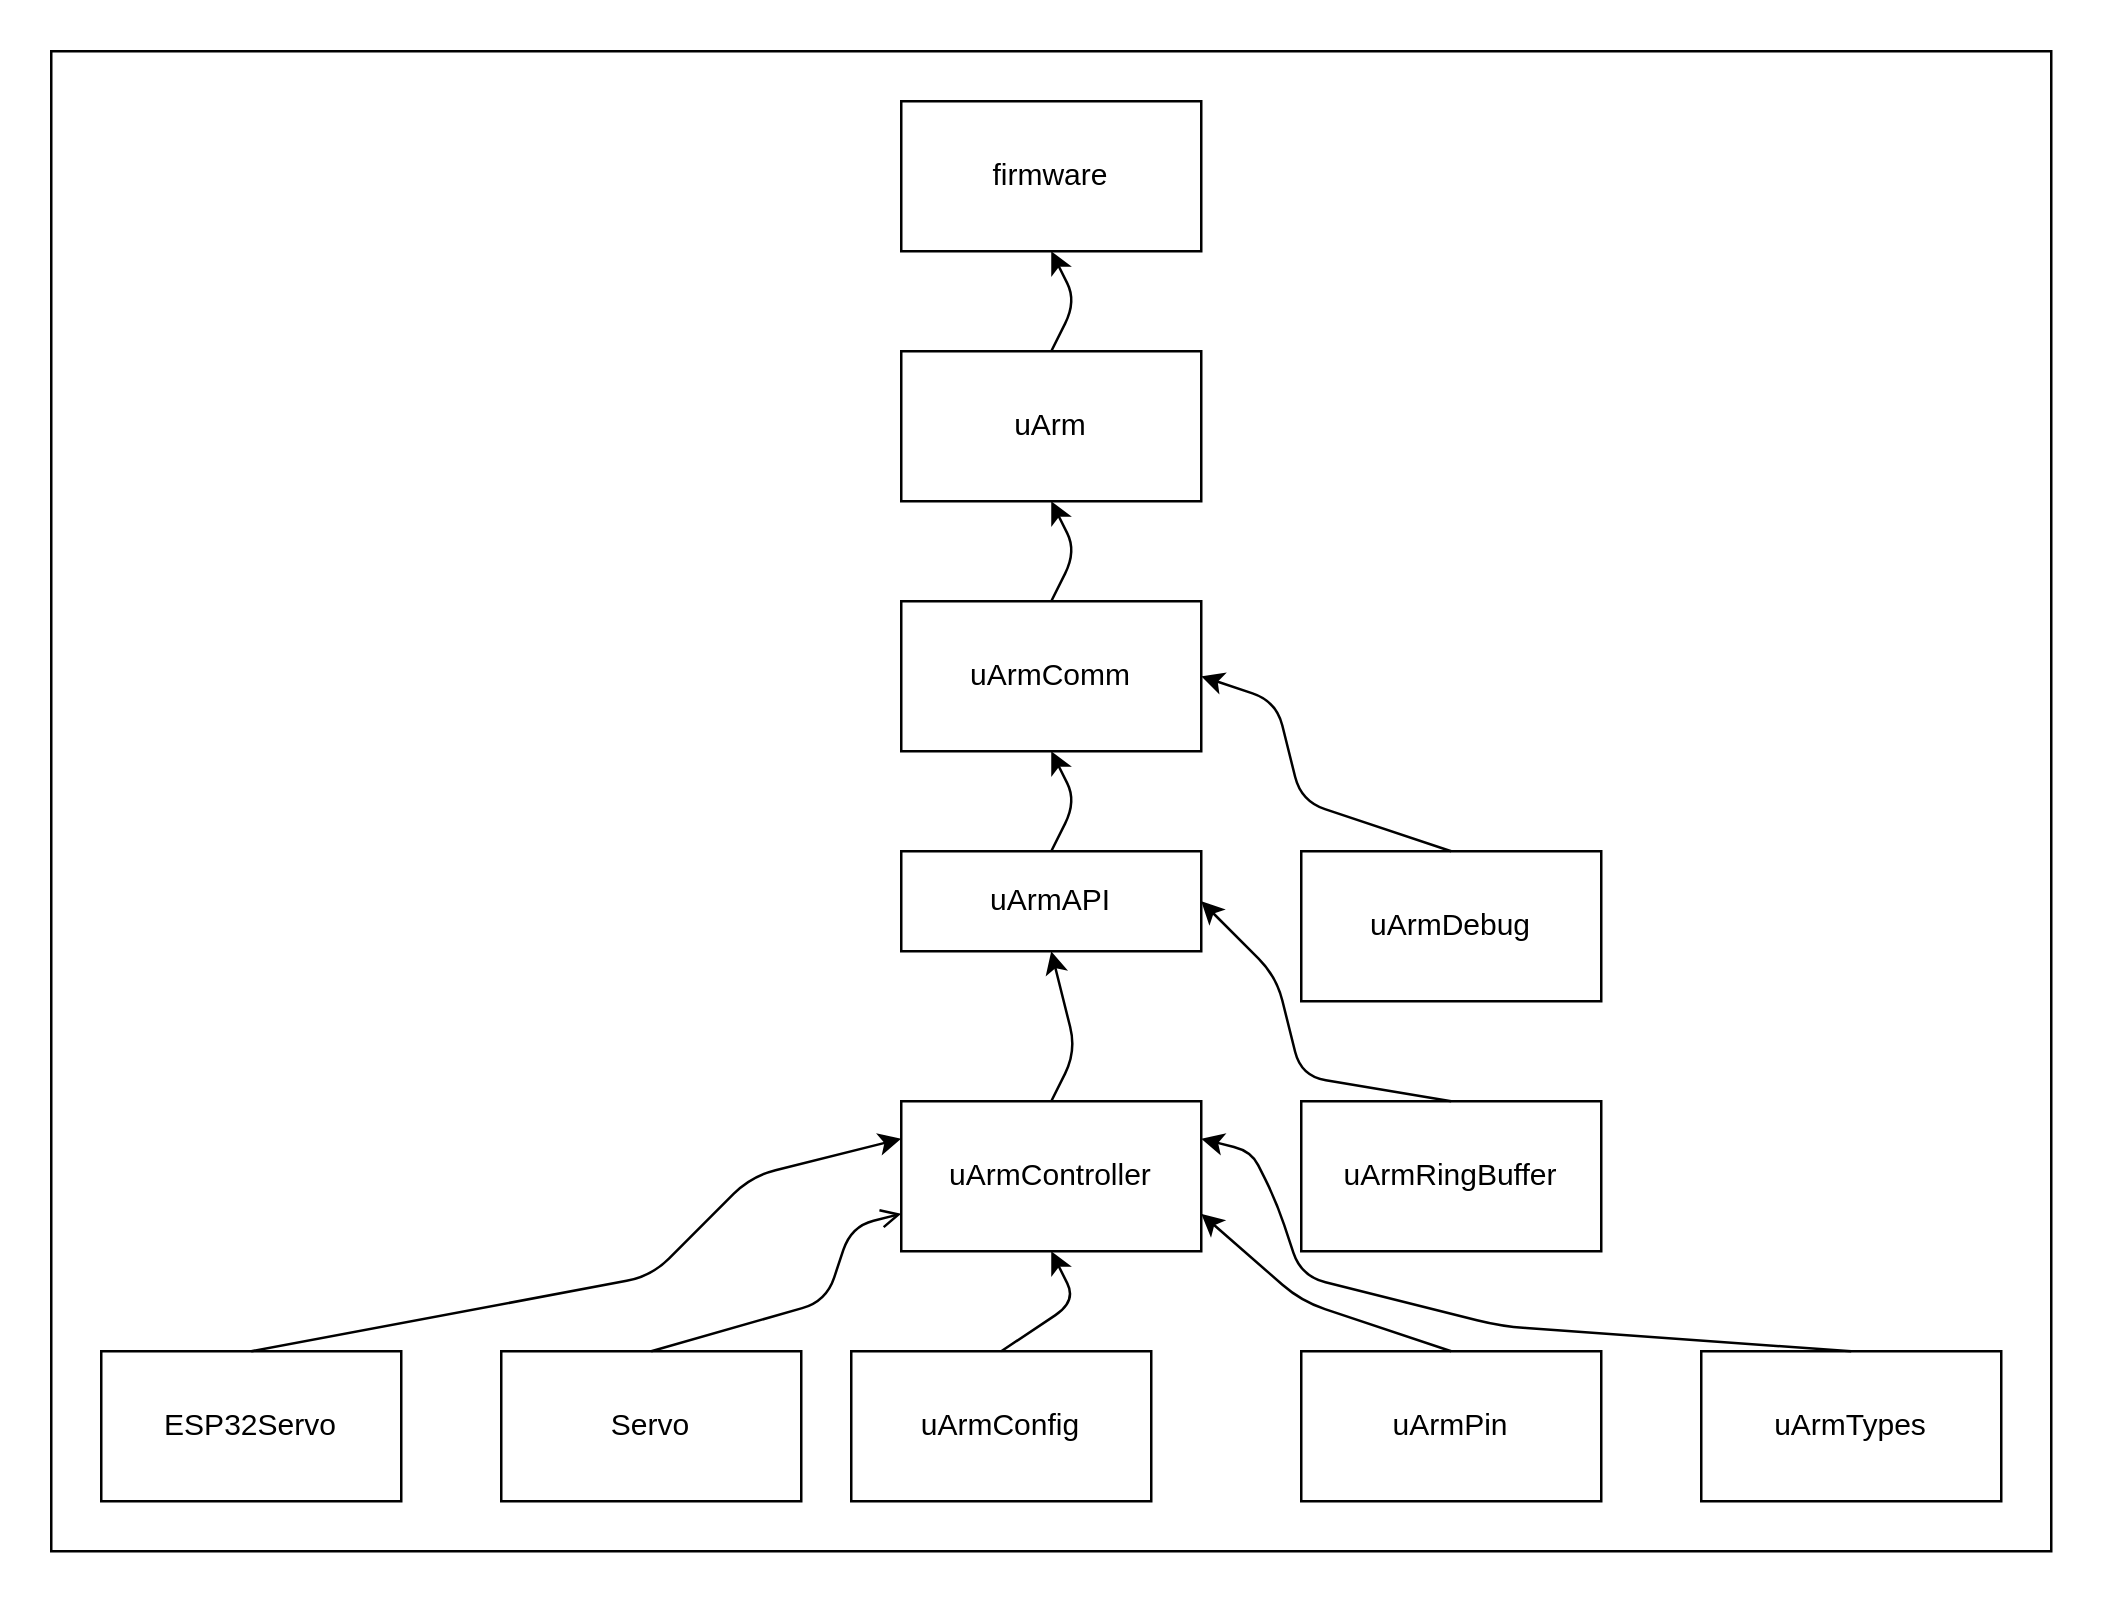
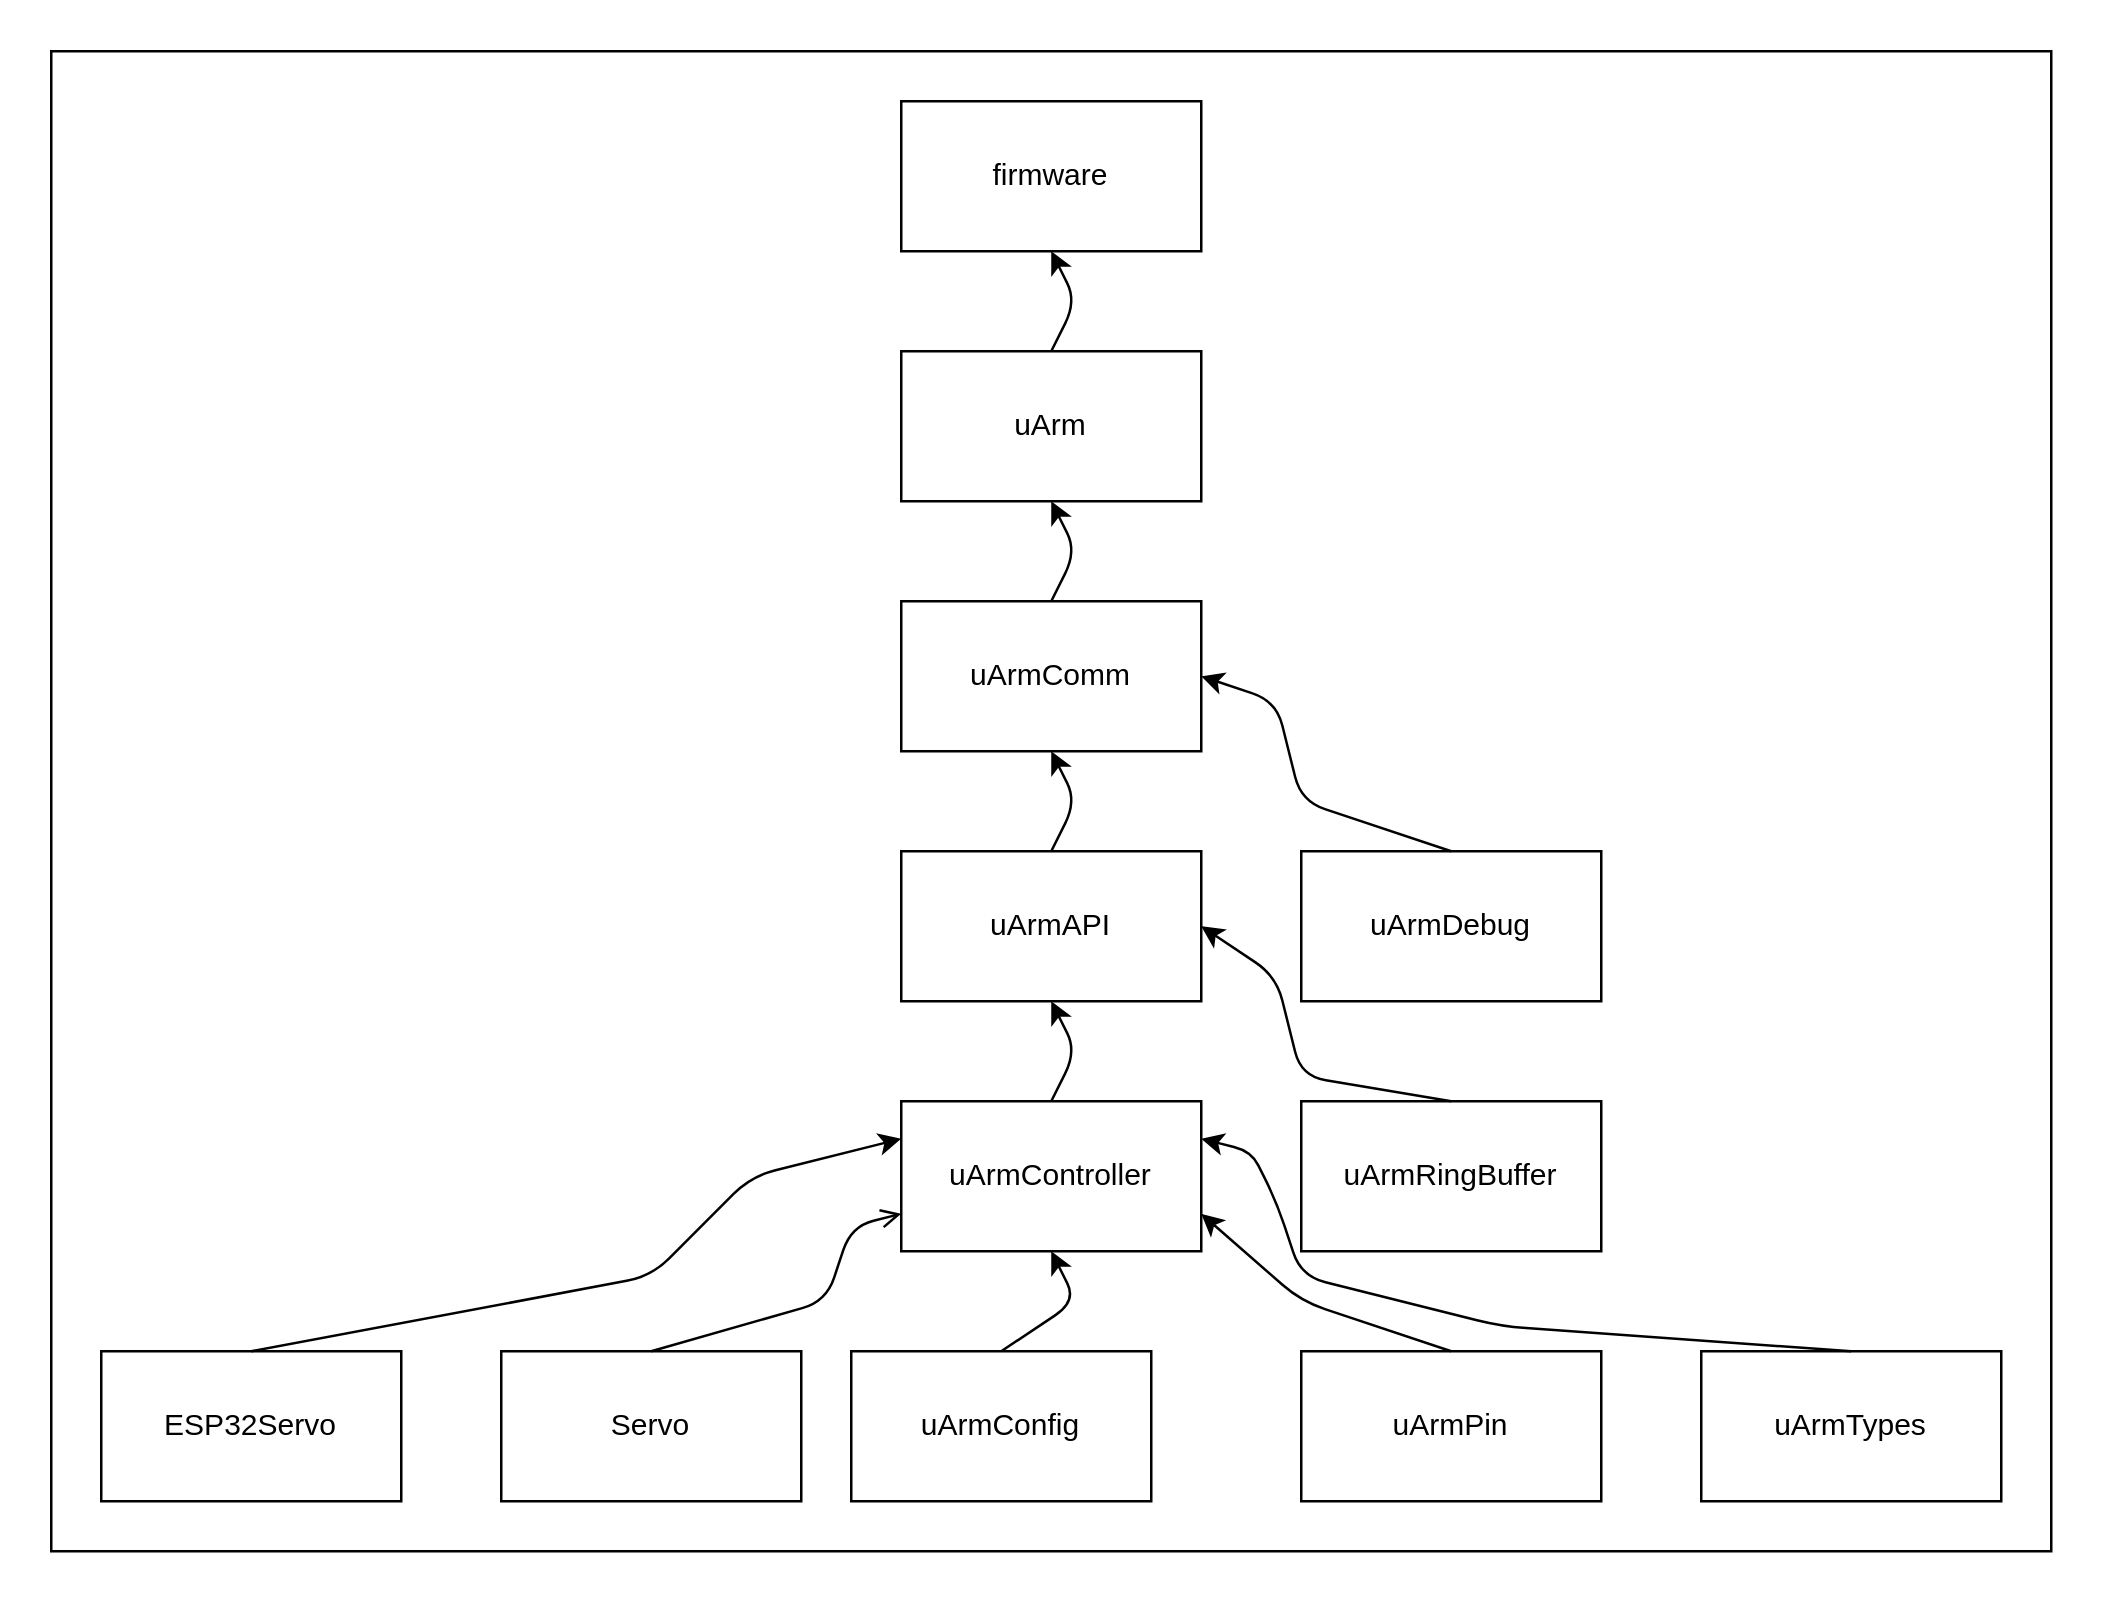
(1051, 901) -> (1051, 926)
